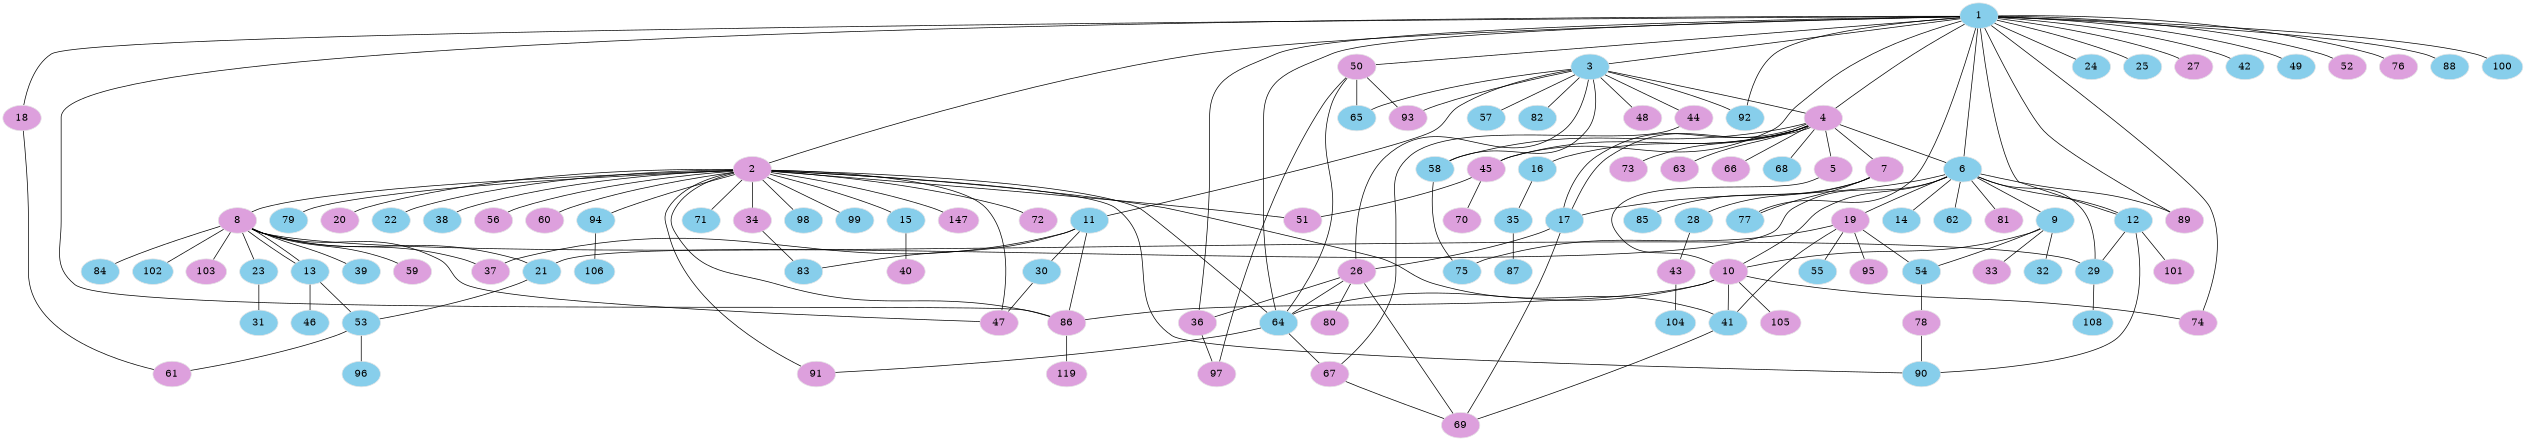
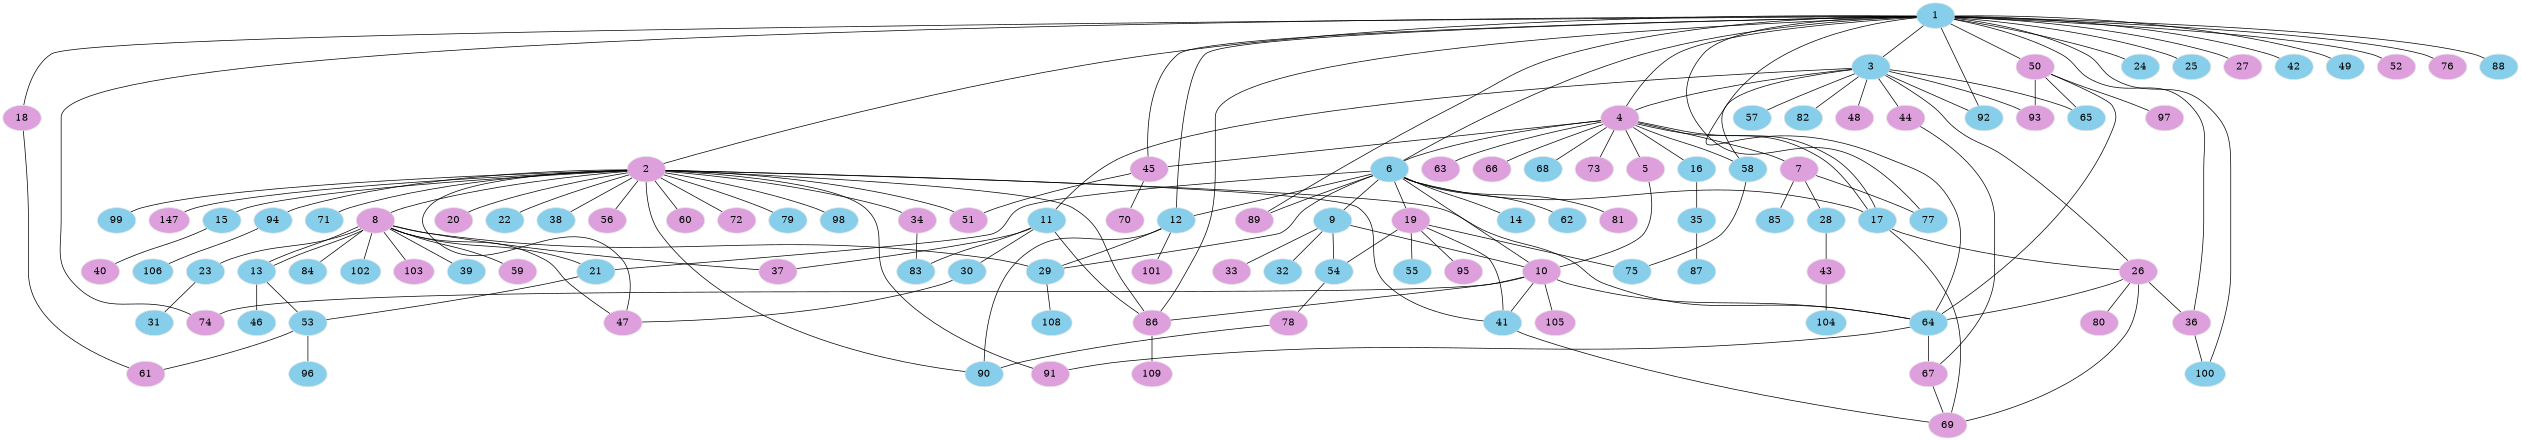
(1207, 348) -> (2198, 348)
(1067, 374) -> (1152, 374)
